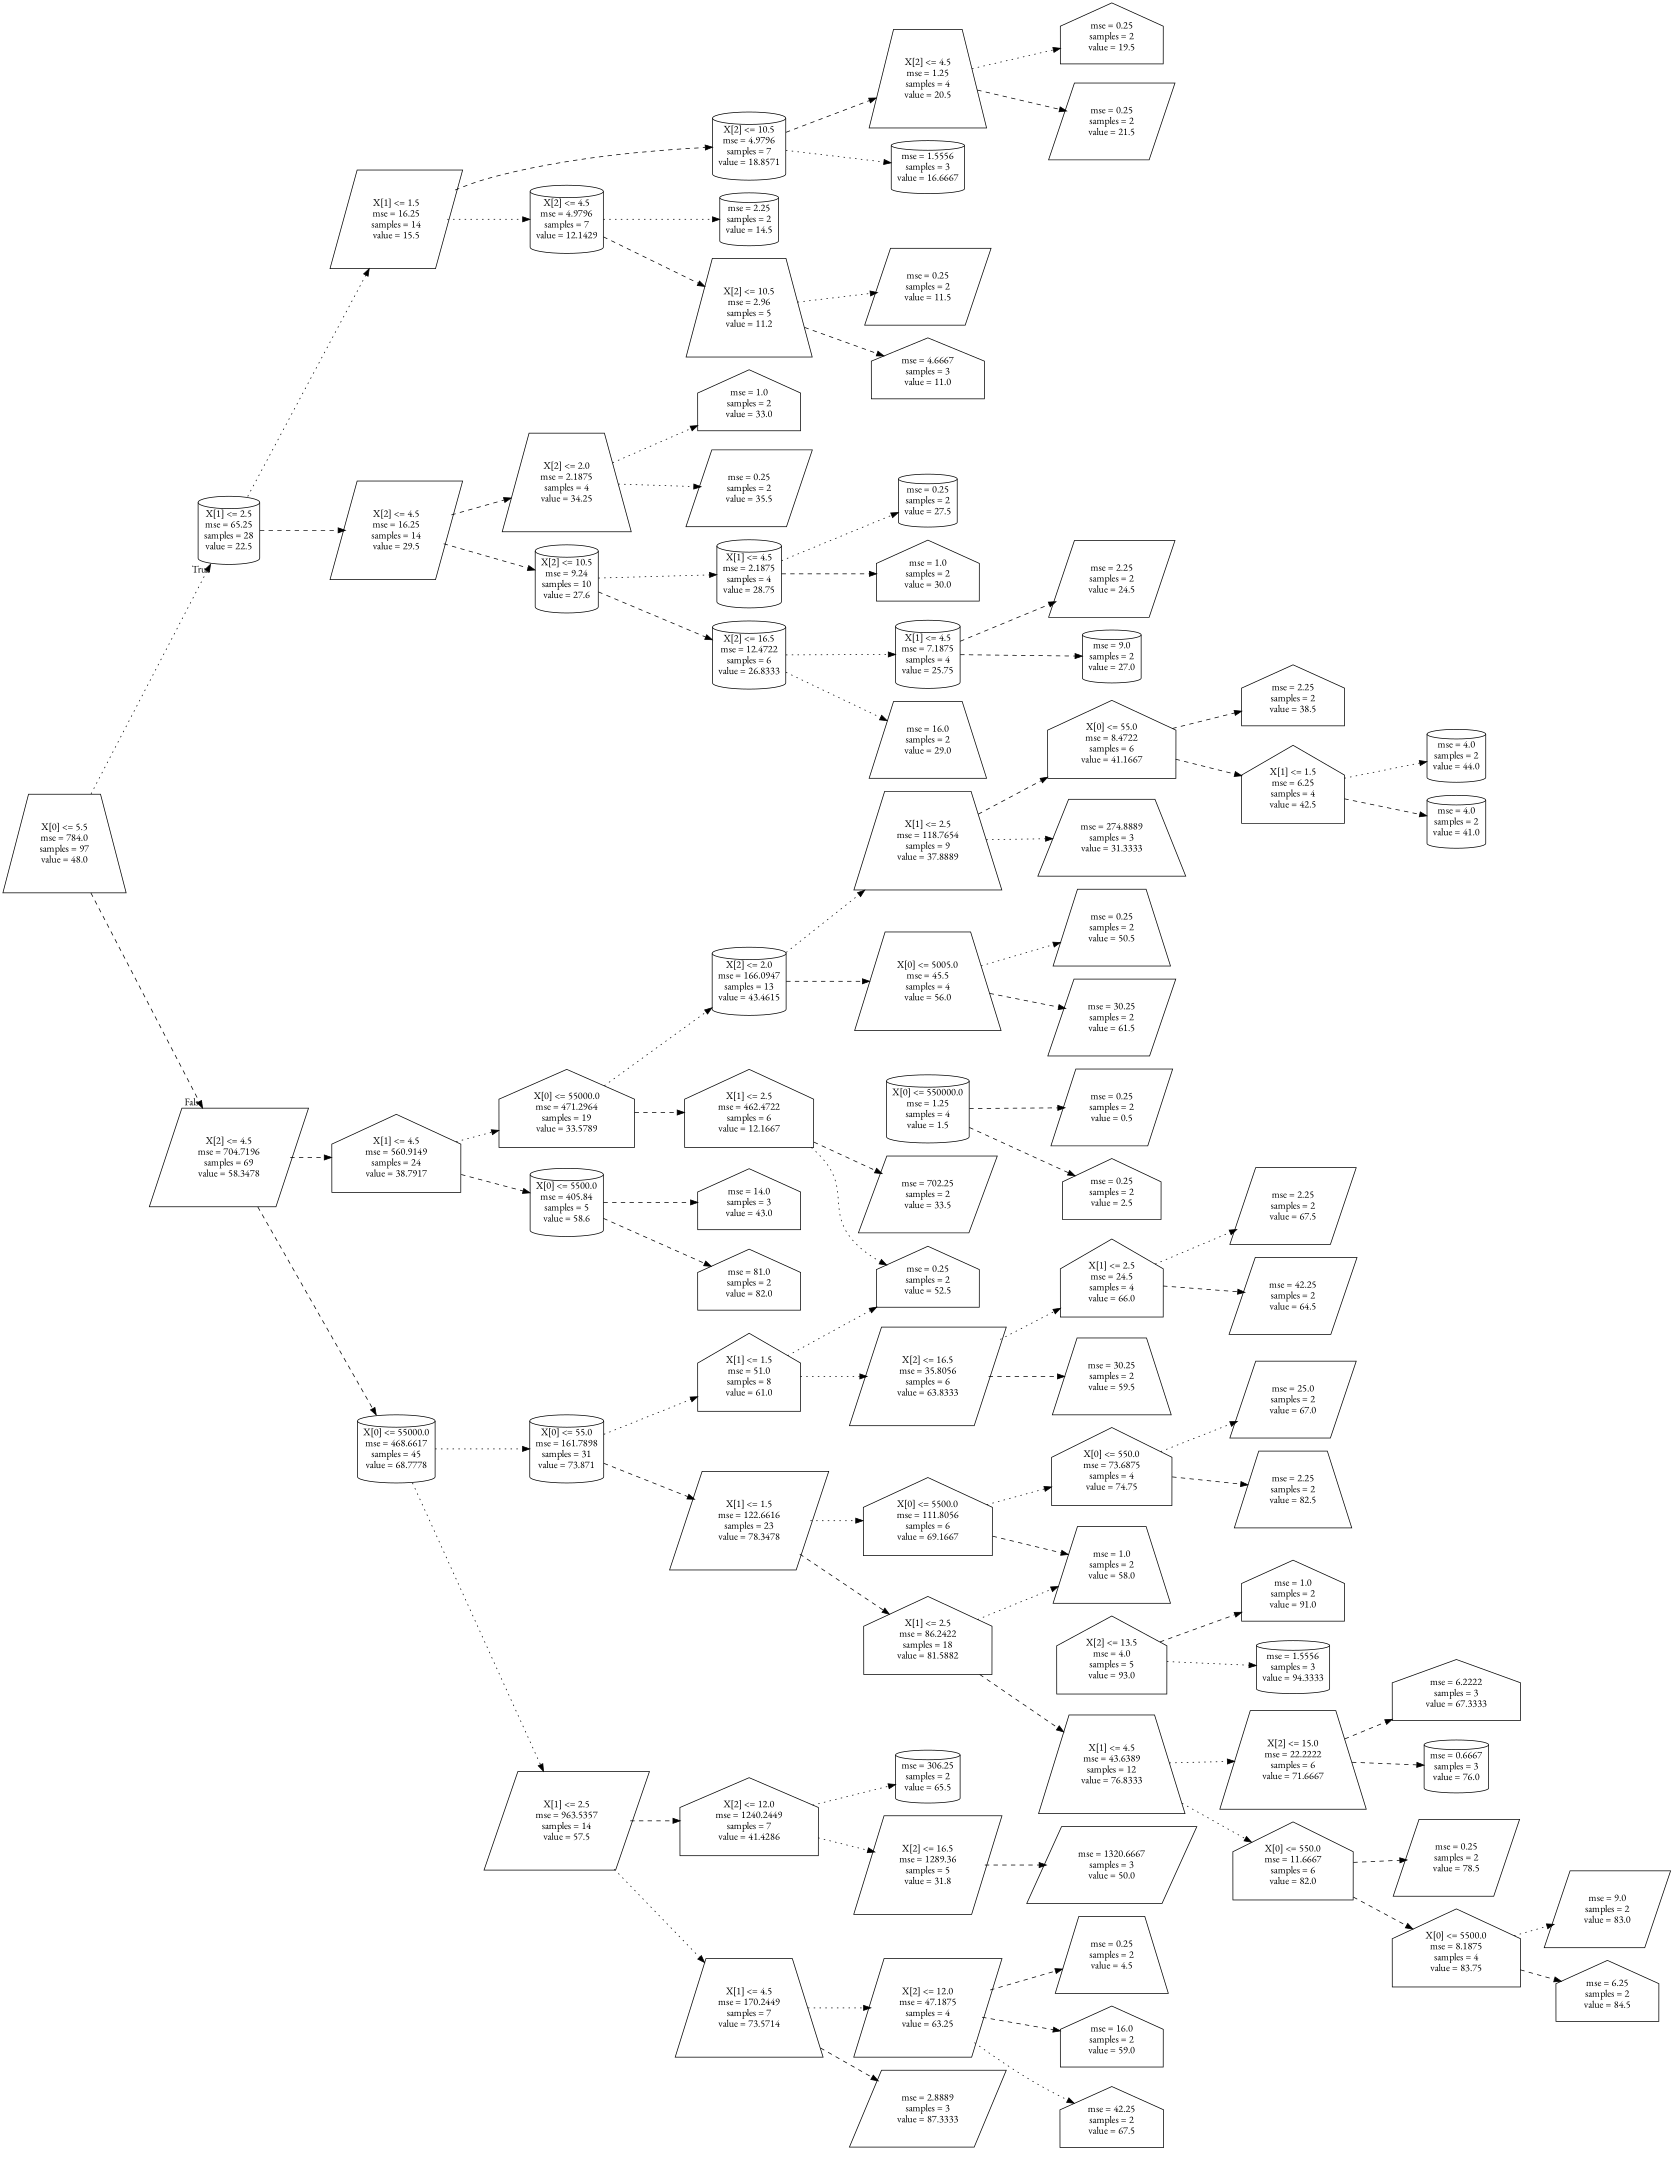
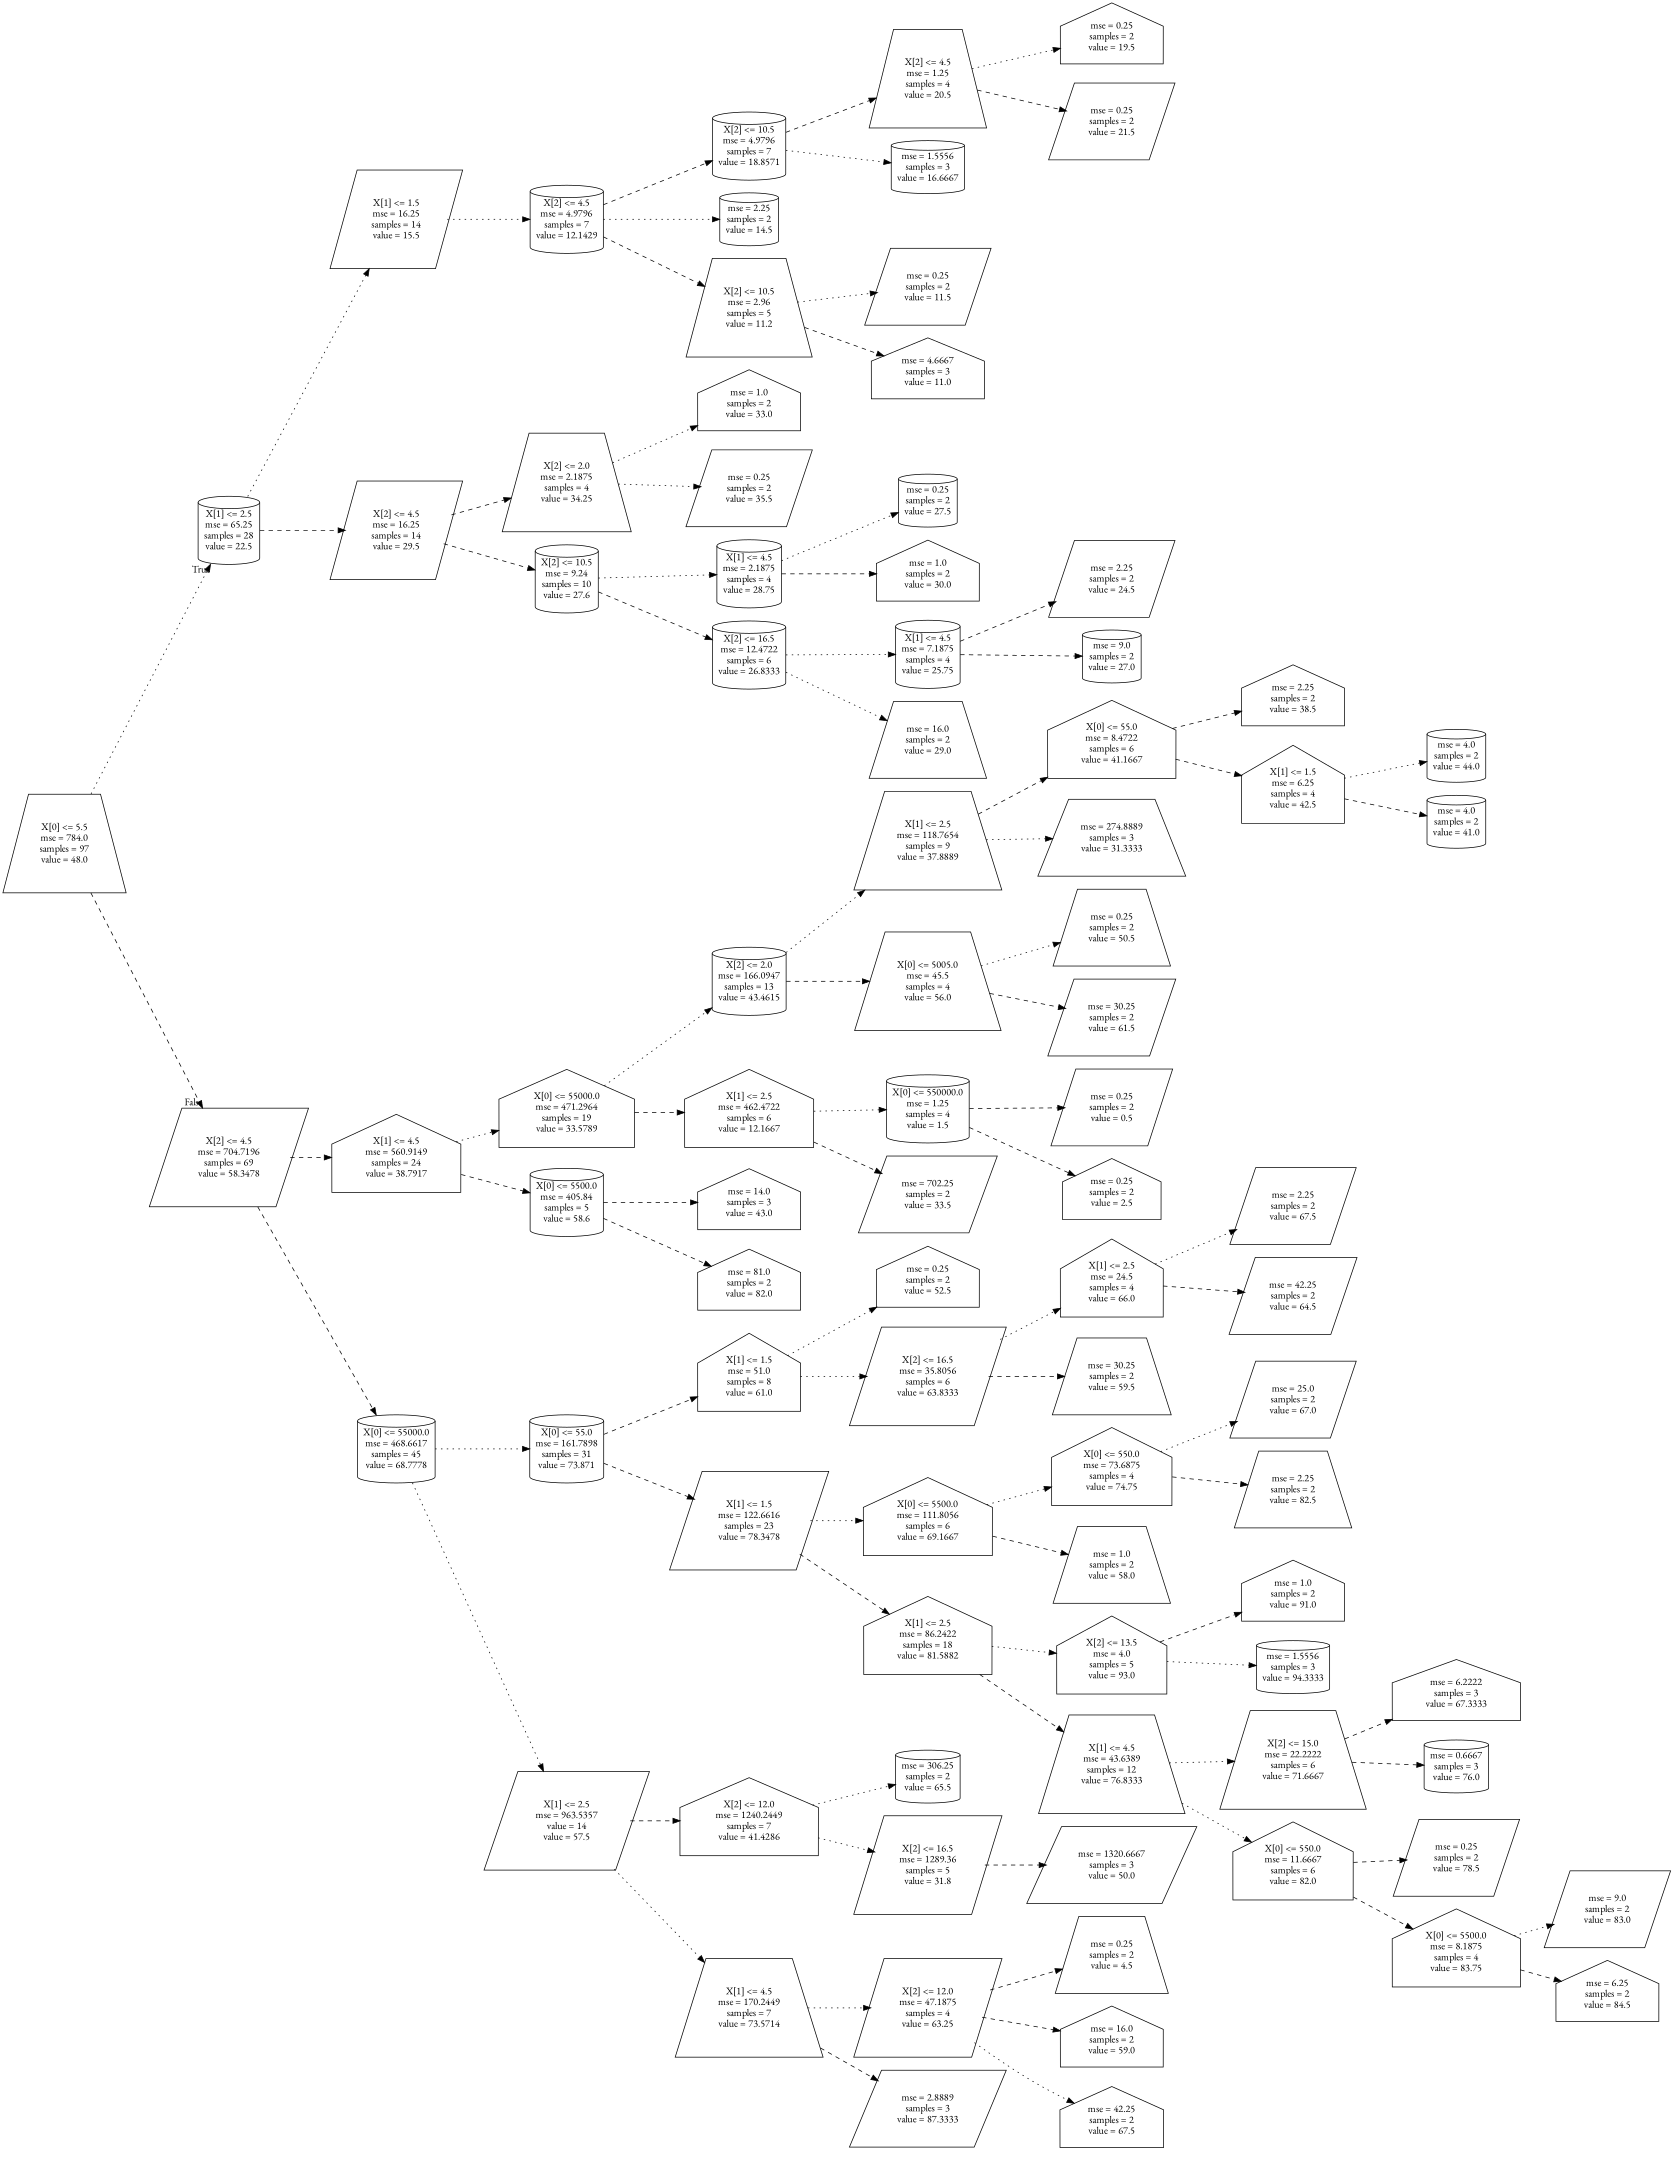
(578, 160) -> (655, 184)
(839, 1209) -> (846, 1111)
(647, 1417) -> (647, 1417)
(1014, 1604) -> (1021, 1649)
(567, 1821) -> (567, 1821)
